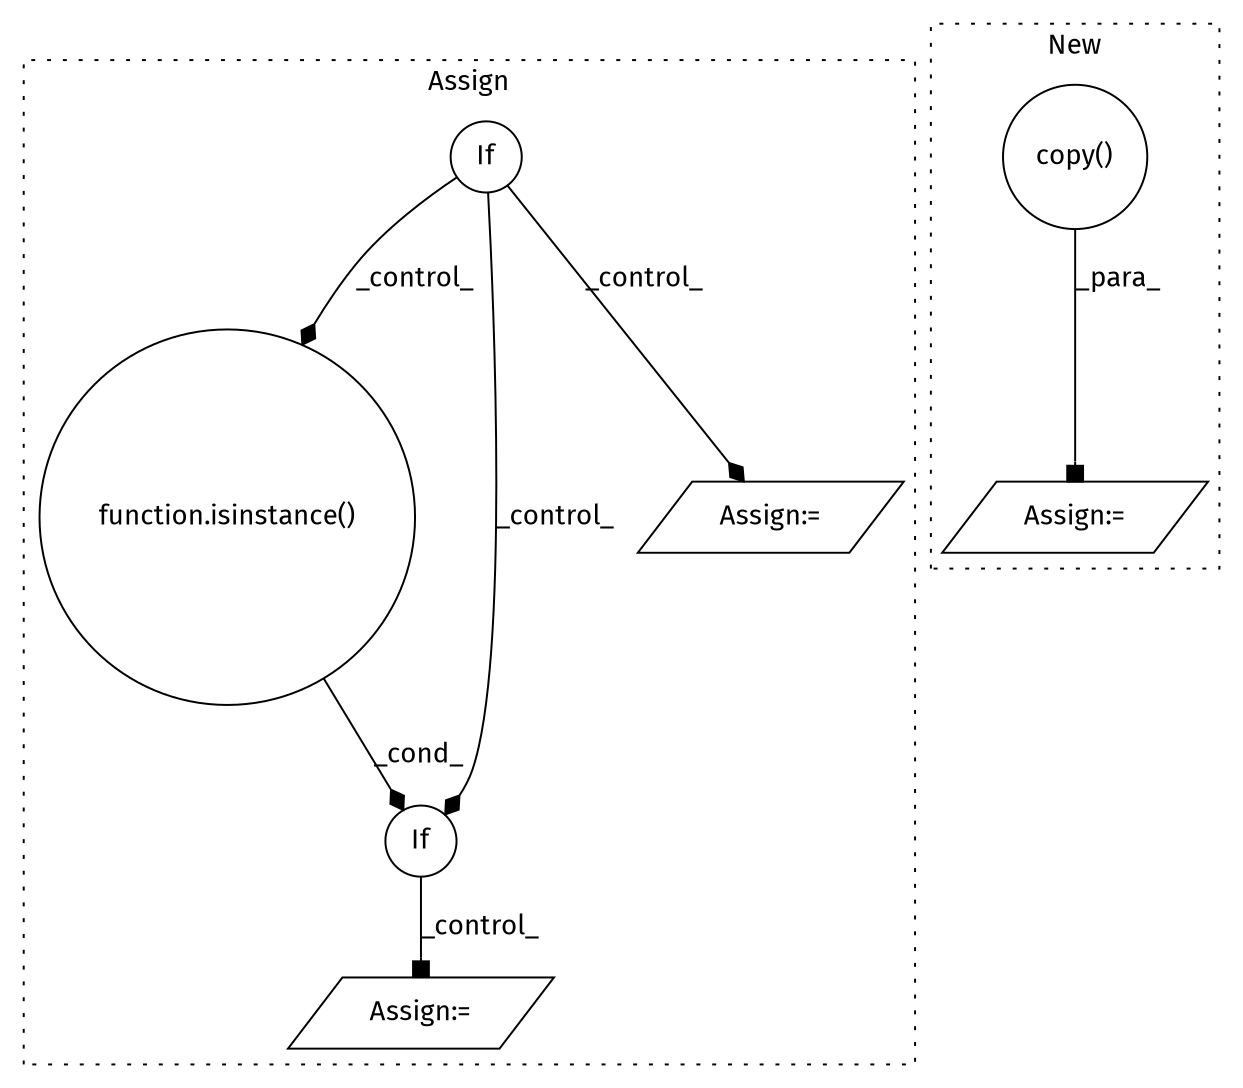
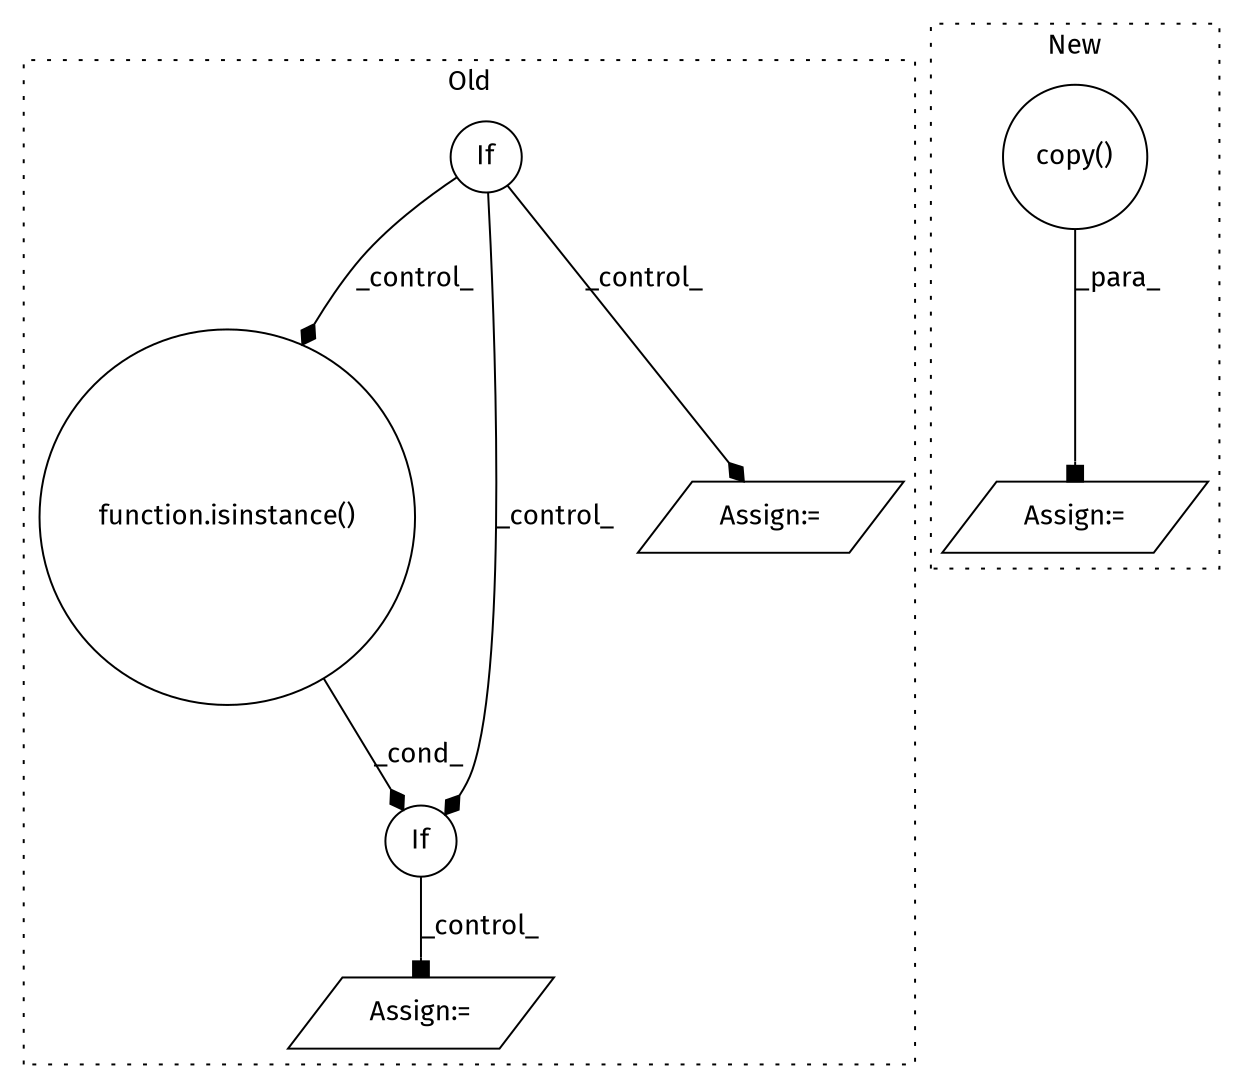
(469, 83) -> (469, 83)
